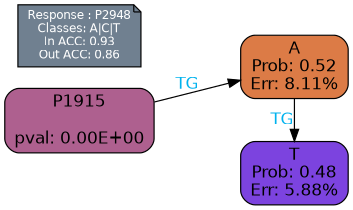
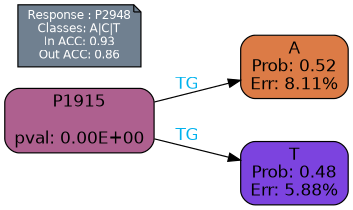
(294, 114) -> (191, 148)
